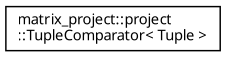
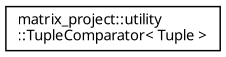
(113, 29) -> (113, 29)
